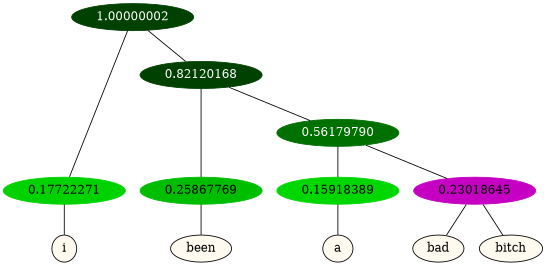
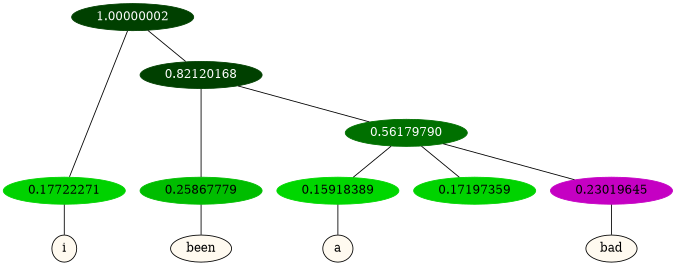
(201, 191) -> (201, 191)
none -> (475, 191)
(475, 191) -> (611, 191)
(511, 249) -> none
